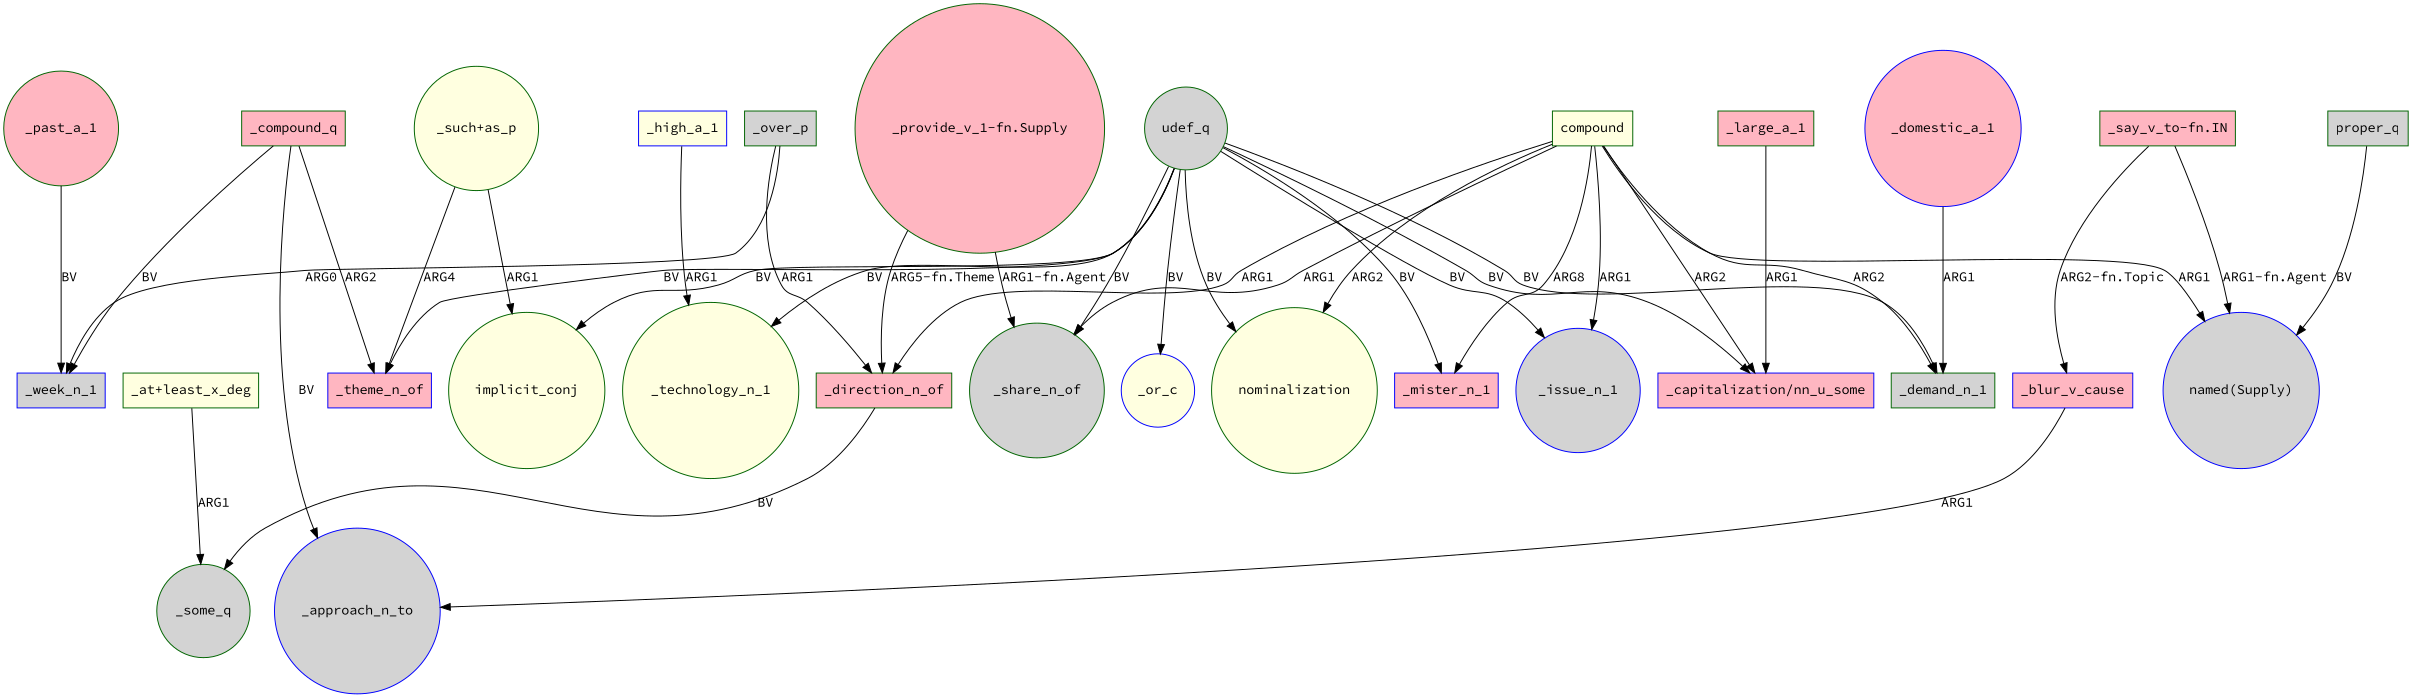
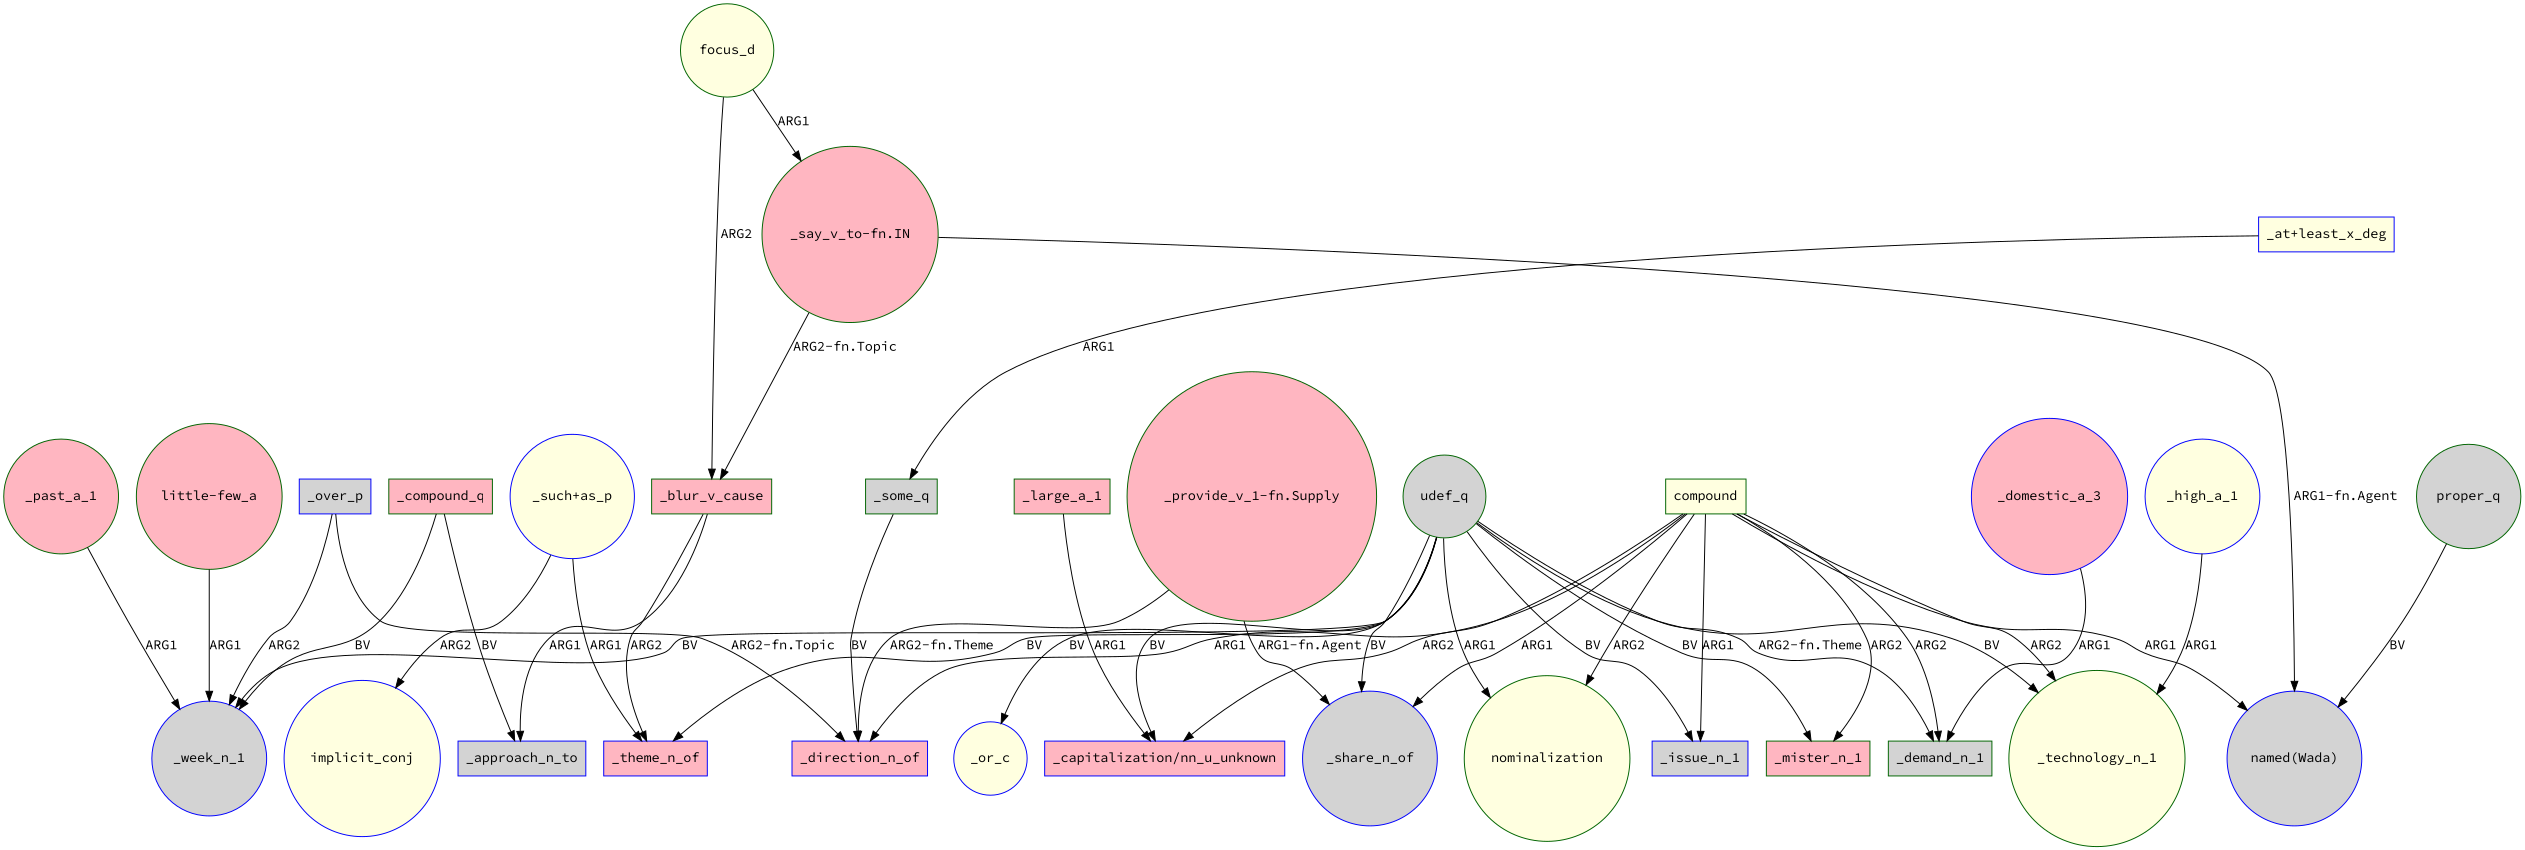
none -> (727, 50)
(476, 128) -> (572, 496)
(683, 128) -> (2202, 496)
(780, 128) -> (335, 496)
(1943, 128) -> (2049, 496)
(2168, 128) -> (850, 234)
(2368, 128) -> (2469, 496)
(335, 255) -> (654, 604)
(69, 278) -> (162, 646)
(322, 278) -> (285, 646)
(440, 278) -> (606, 646)
(523, 278) -> (456, 646)
(736, 278) -> (886, 633)
(798, 278) -> (783, 646)
(943, 278) -> (942, 646)
(1215, 278) -> (1480, 646)
(1531, 278) -> (1810, 646)
(1569, 278) -> (1887, 646)
(61, 390) -> (209, 759)
(191, 390) -> (2326, 234)
(527, 390) -> (362, 759)
(884, 390) -> (860, 759)
(1037, 390) -> (1370, 759)
(1446, 390) -> (1818, 759)
(1578, 390) -> (1700, 759)
(1766, 390) -> (1165, 759)
(2073, 390) -> (712, 496)
(2241, 390) -> (2294, 759)
none -> (209, 496)
(560, 505) -> (855, 620)
none -> (1896, 592)
(203, 611) -> (901, 496)
(357, 611) -> (522, 759)
